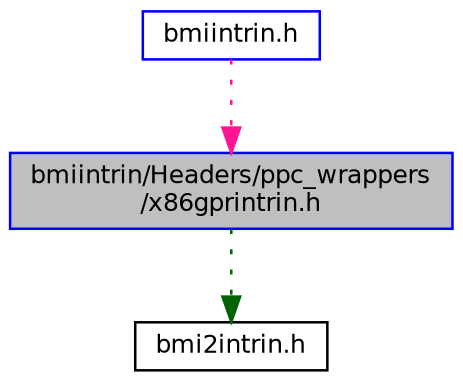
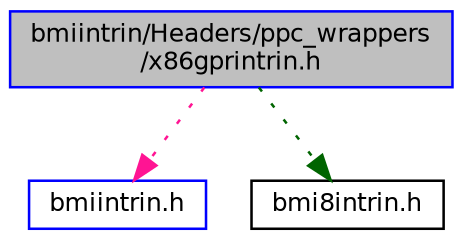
(231, 93) -> (177, 124)
(231, 346) -> (348, 205)
